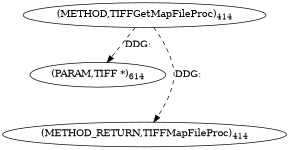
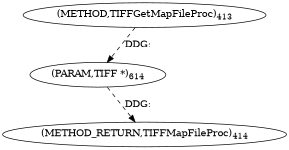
(224, 14) -> (224, 14)
(174, 71) -> (119, 102)
